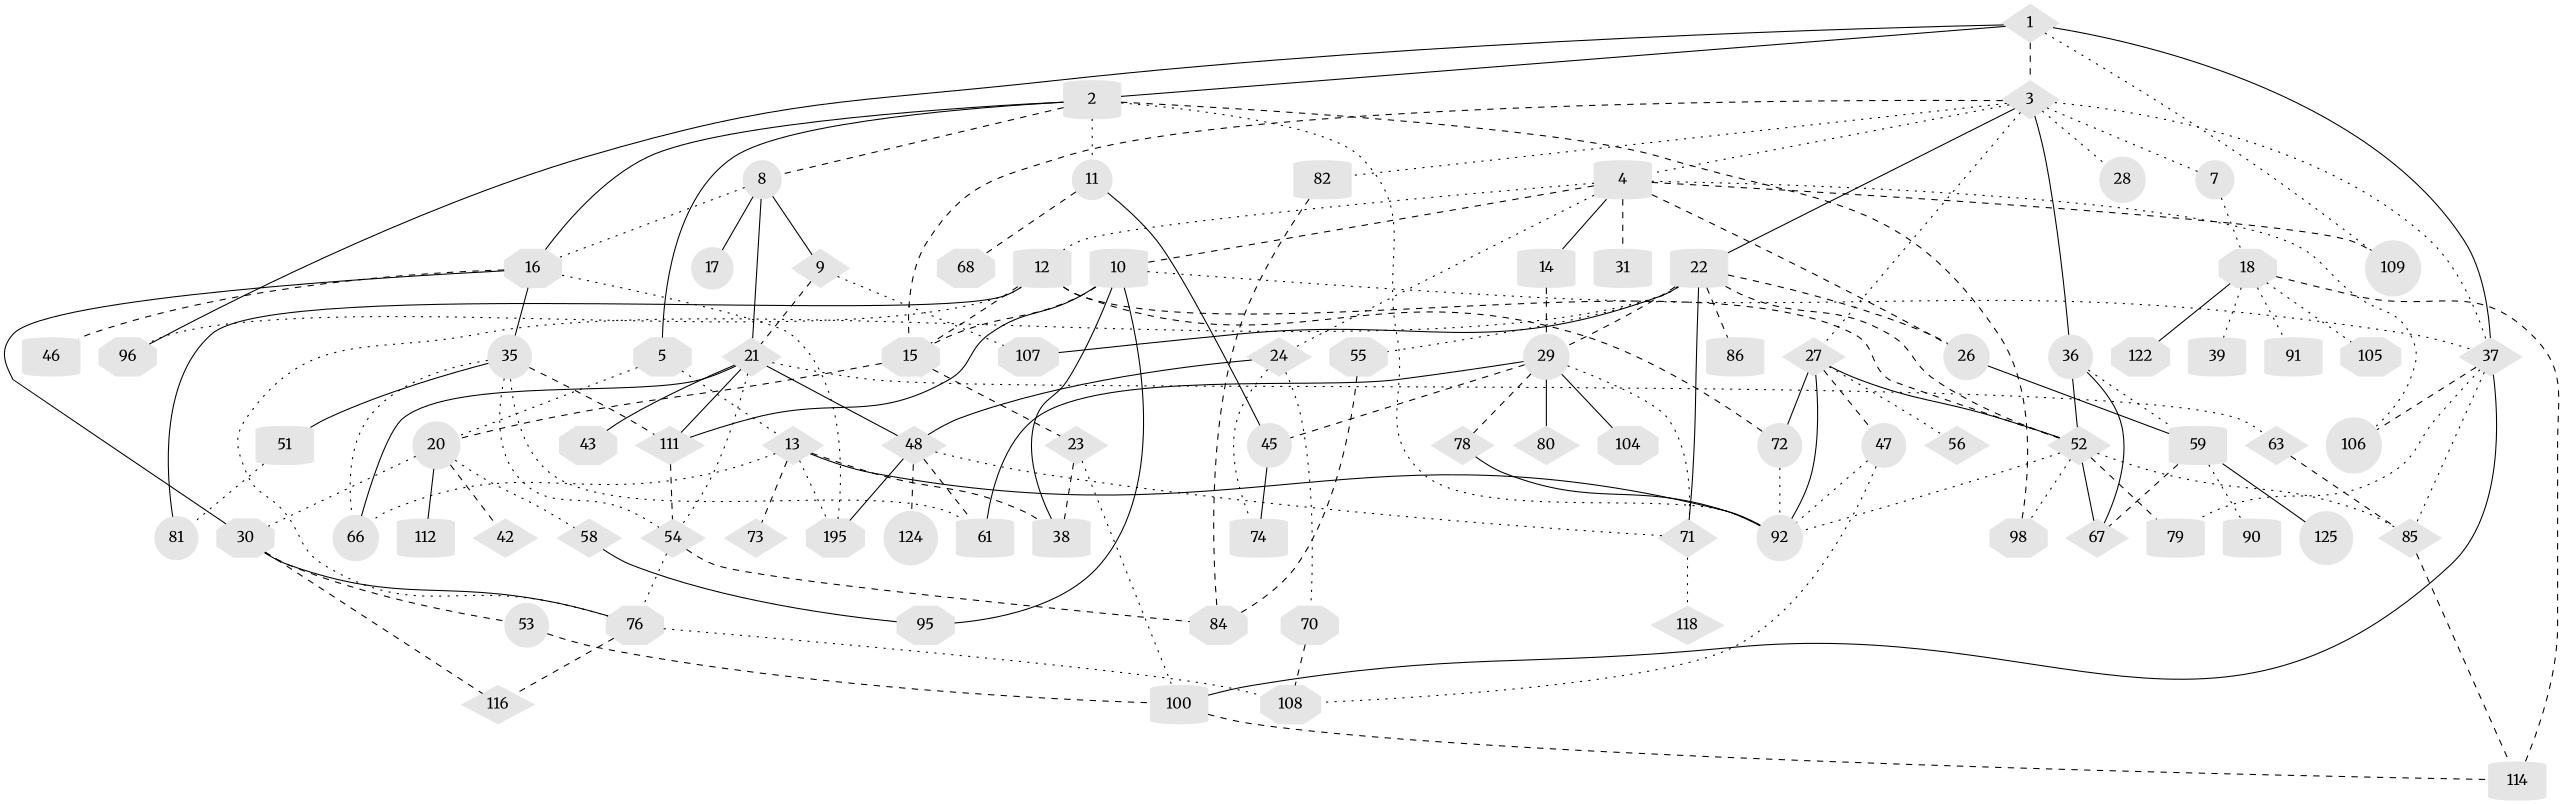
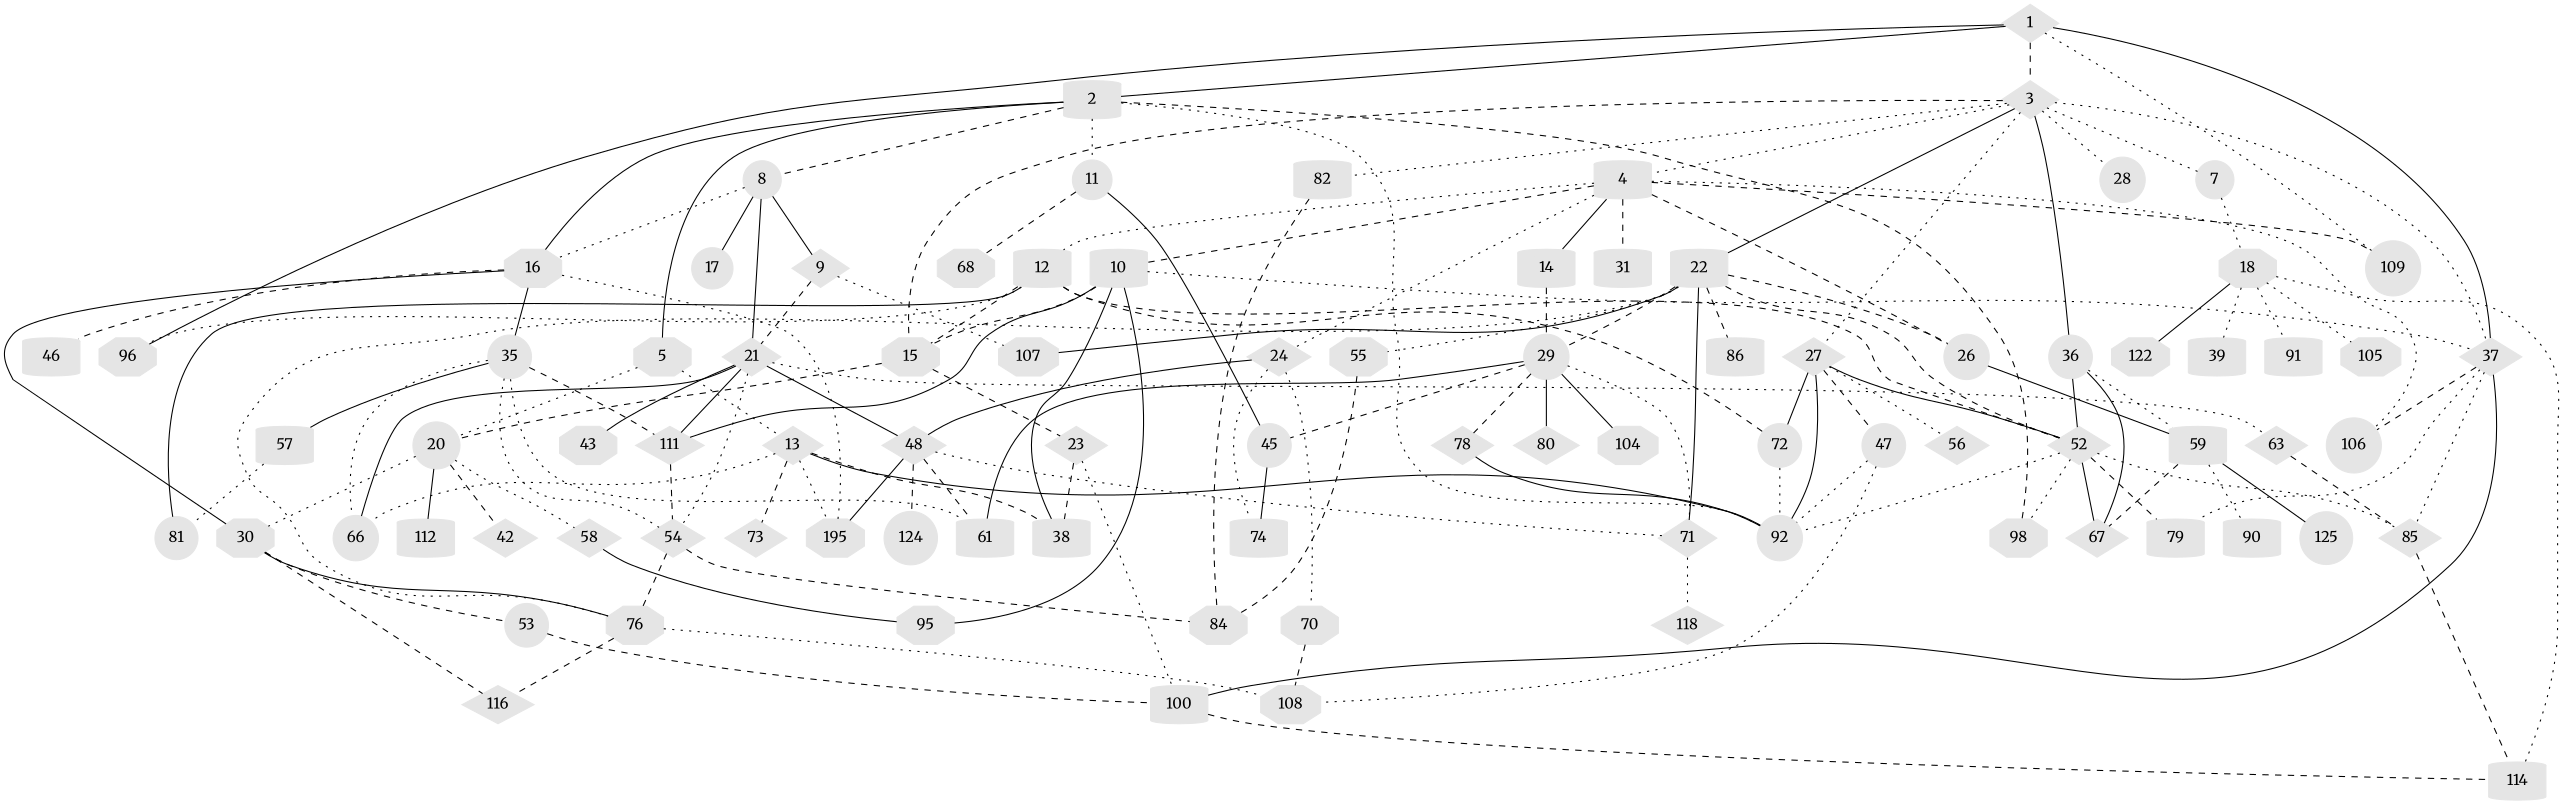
(2558, 413) -> (2558, 413)
(285, 445) -> (285, 445)
(654, 581) -> (654, 581)
